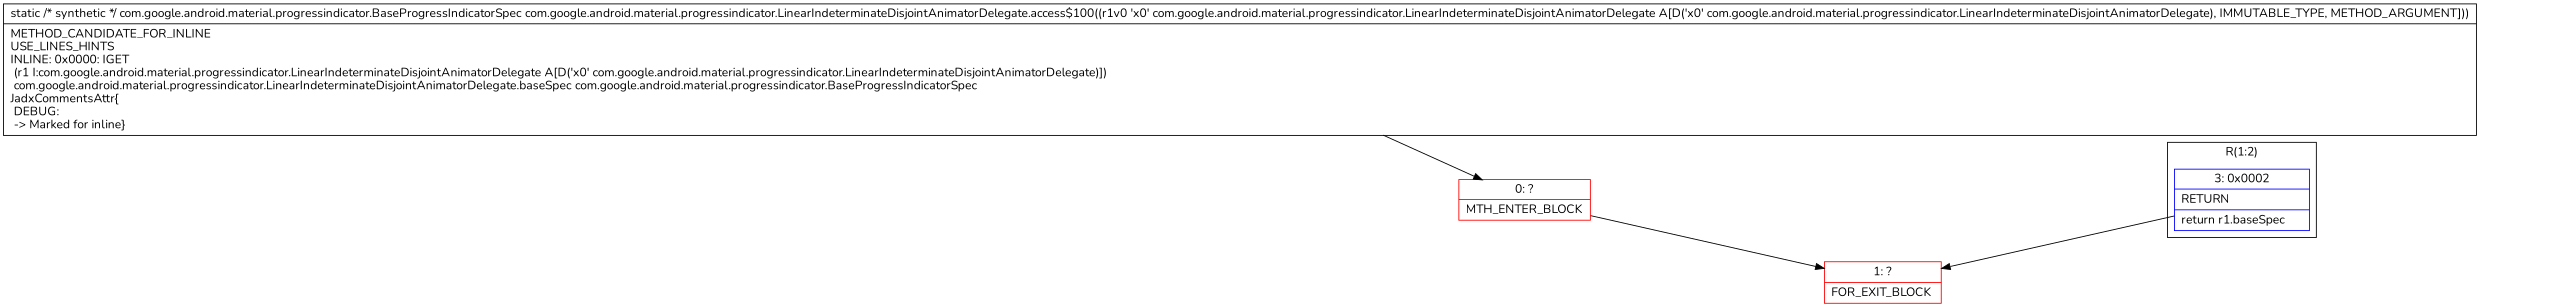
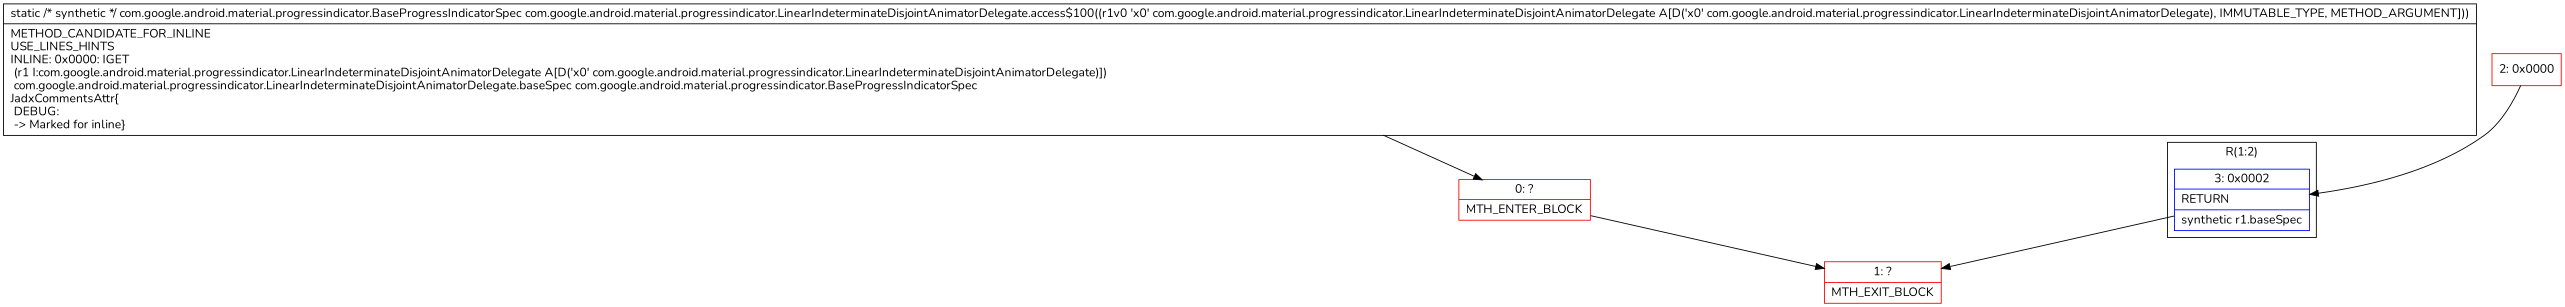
none -> (2527, 70)
(2234, 220) -> (2242, 220)
(1882, 292) -> (1883, 292)
